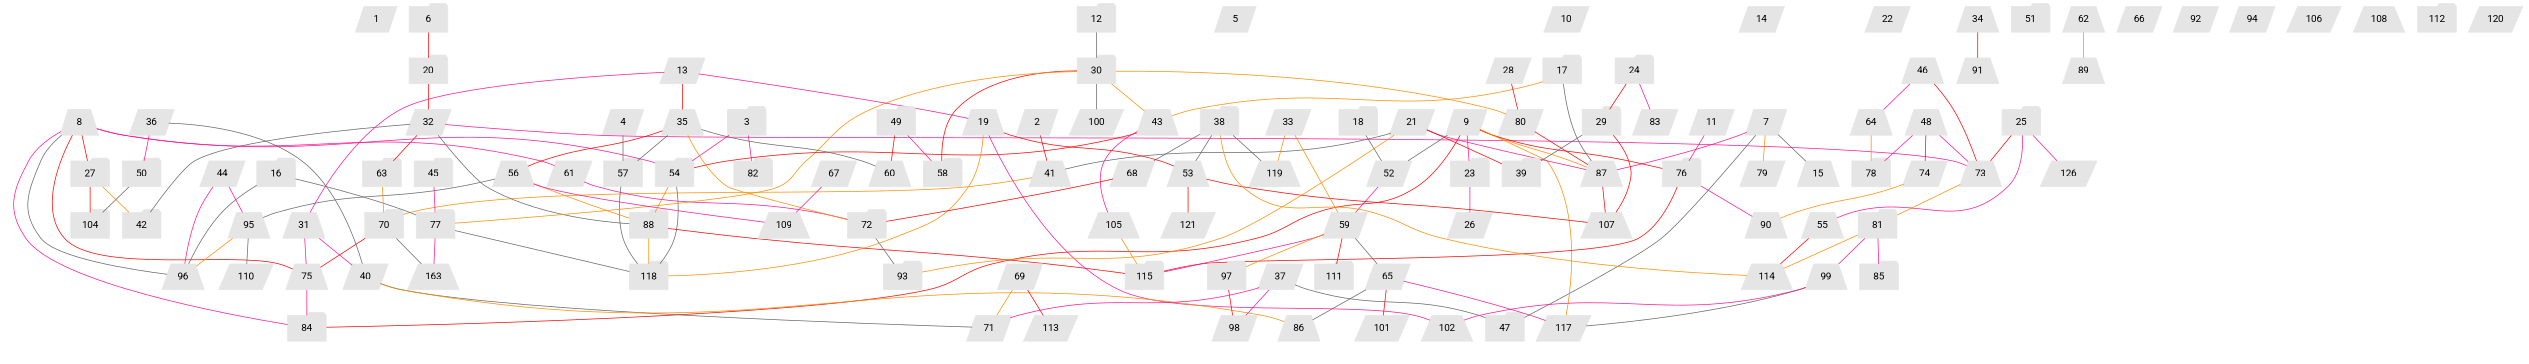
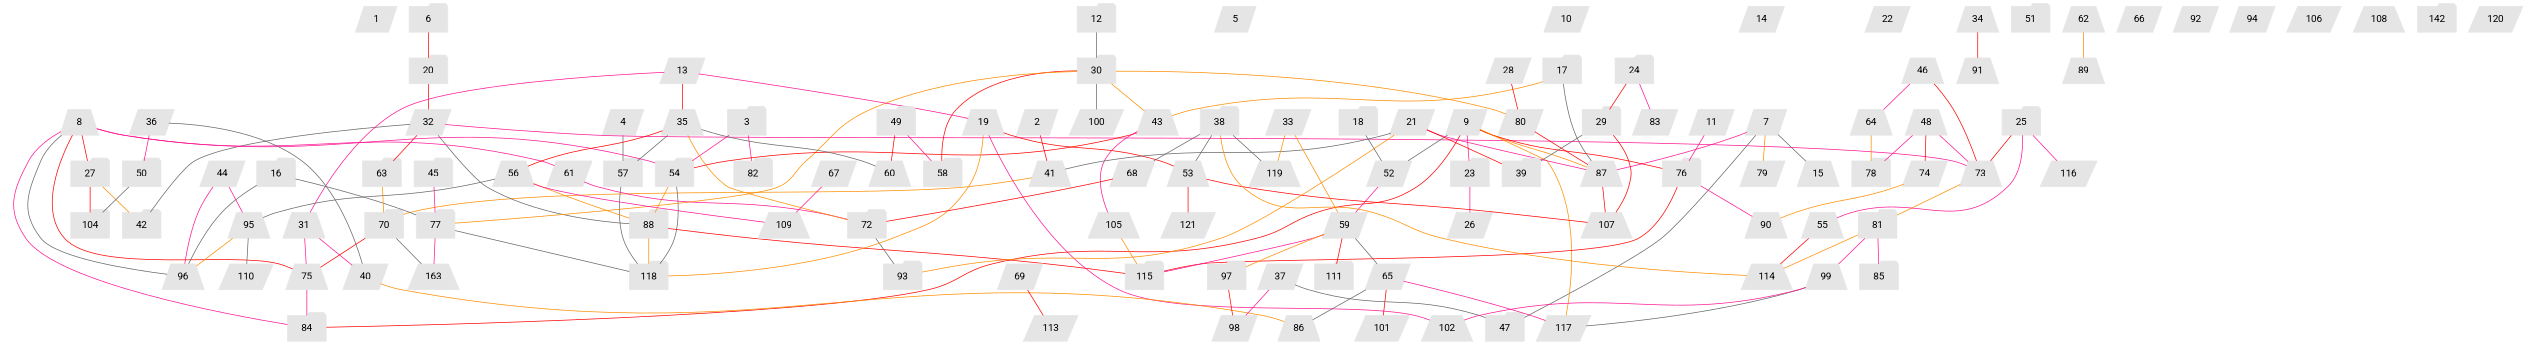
(2437, 19) -> (2437, 19)
(2069, 174) -> (2069, 174)
(989, 328) -> none
